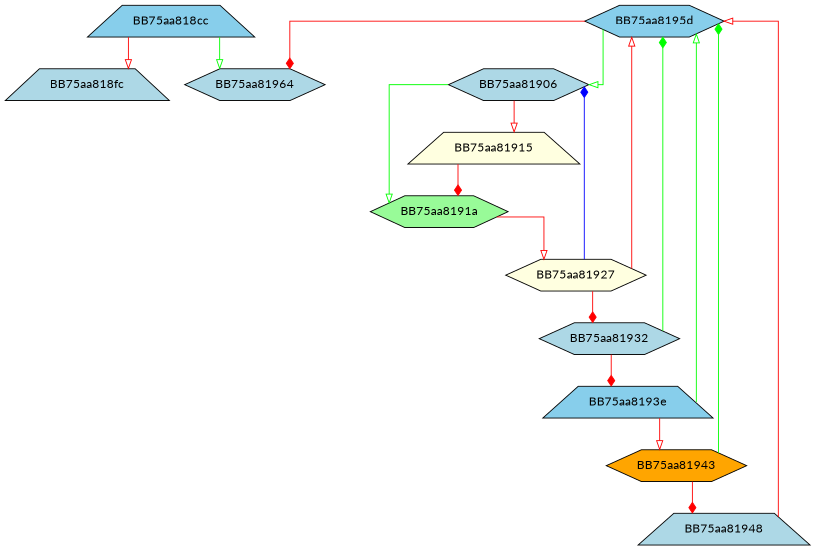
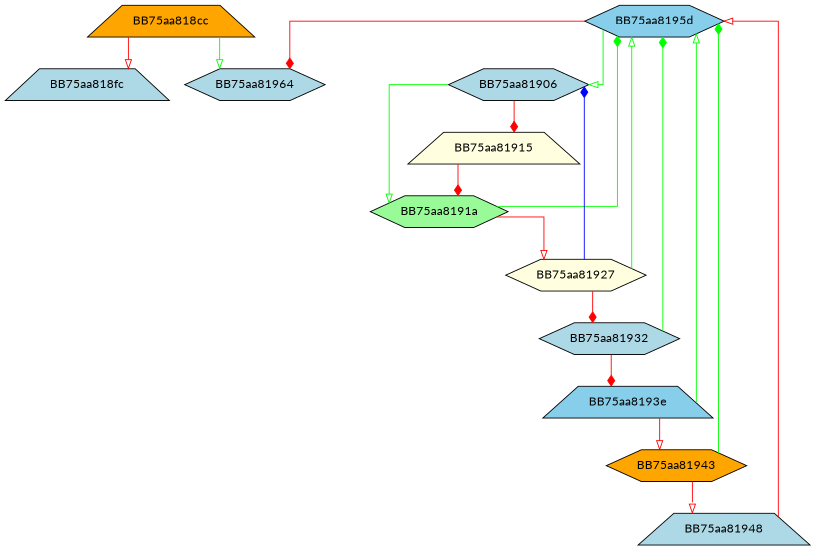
(171, 21) -> (171, 21)
(514, 112) -> (514, 112)
(632, 157) -> (632, 157)
none -> (617, 187)
(692, 492) -> (692, 492)
